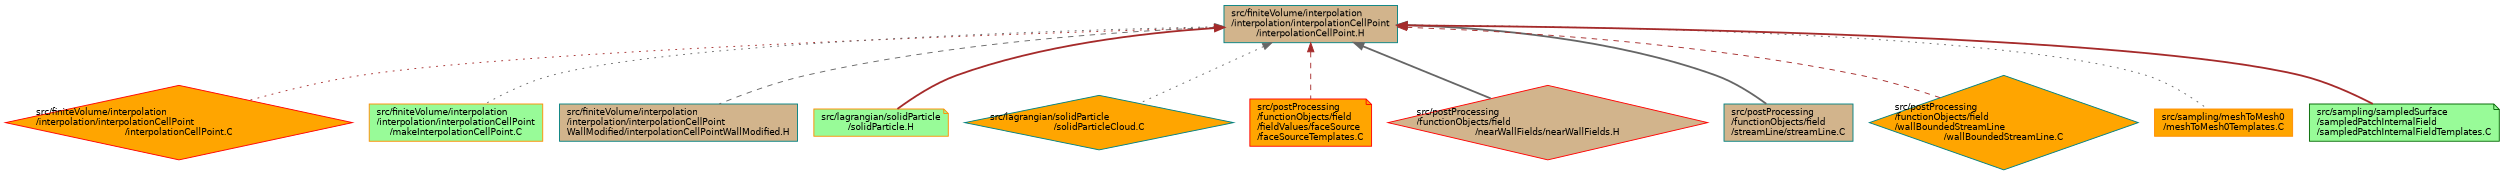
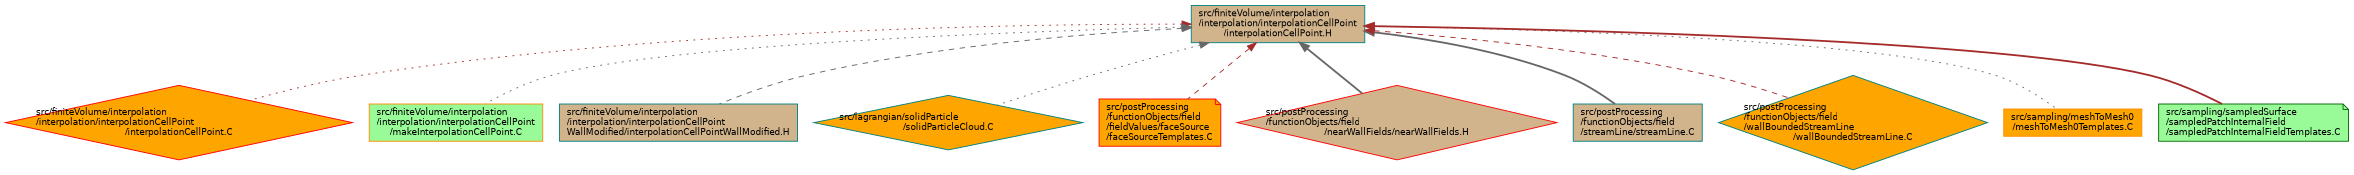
(881, 123) -> none
